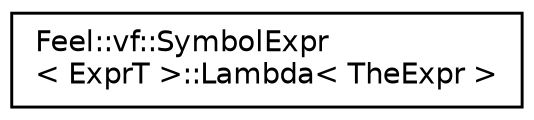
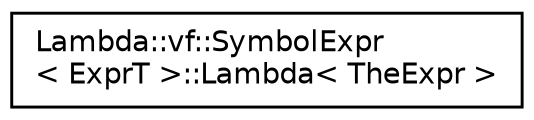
(267, 60) -> (267, 60)
